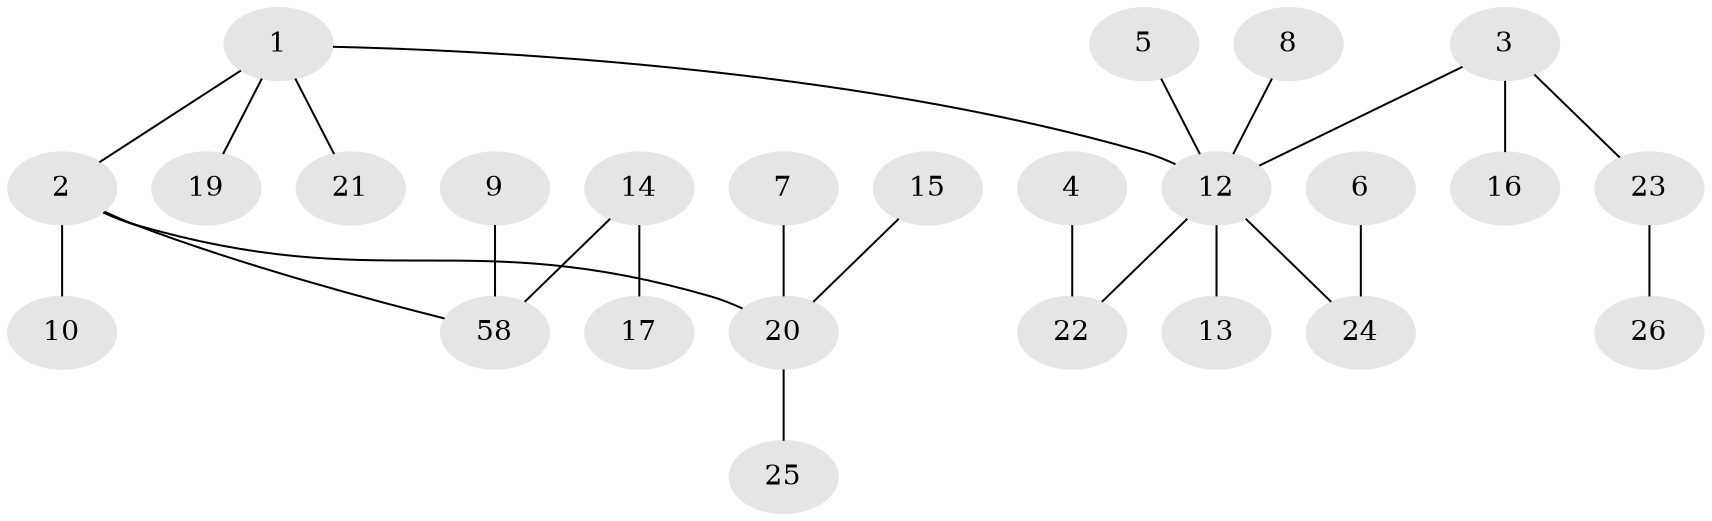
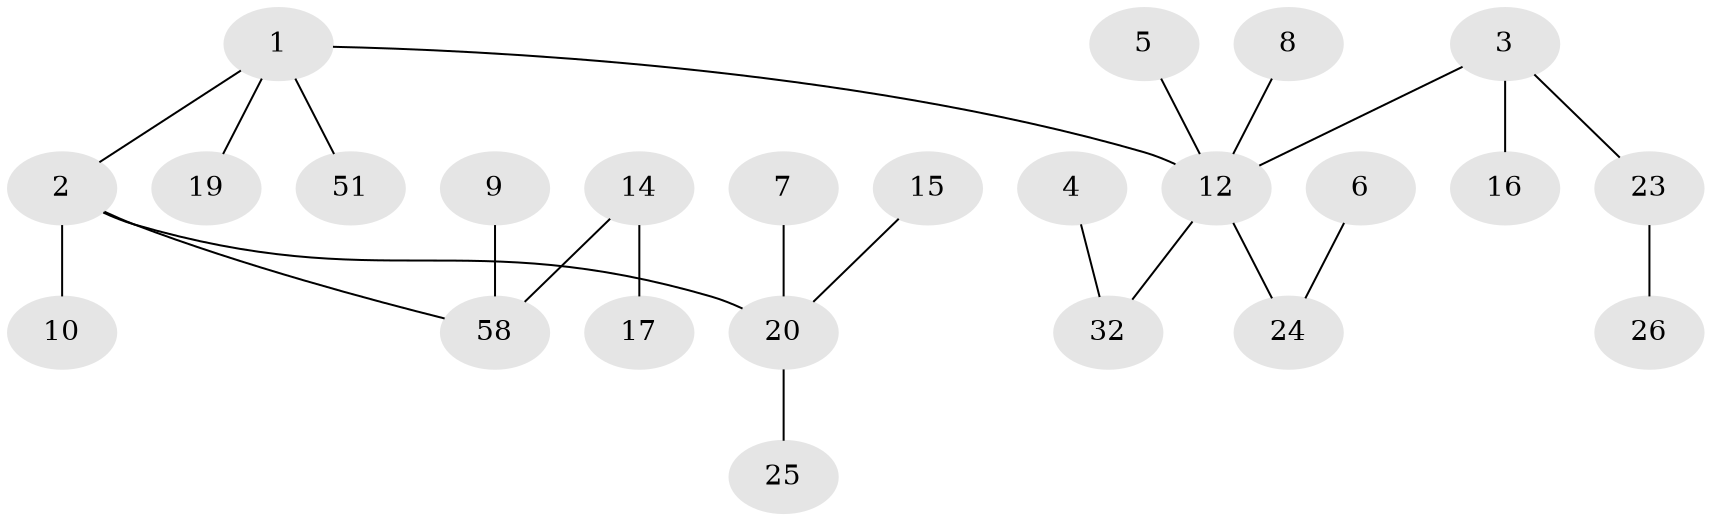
(351, 188) -> (351, 188)
(1072, 333) -> (1108, 333)
(1217, 333) -> none
